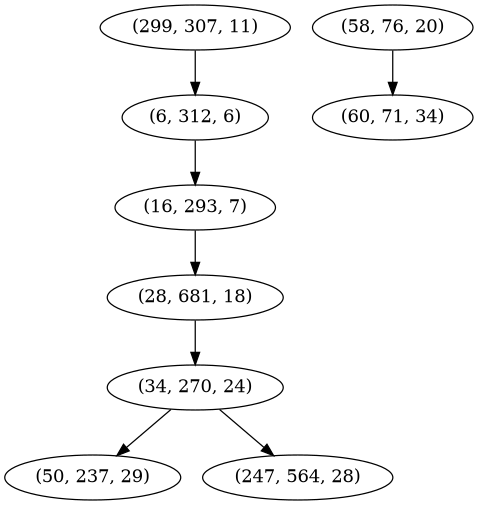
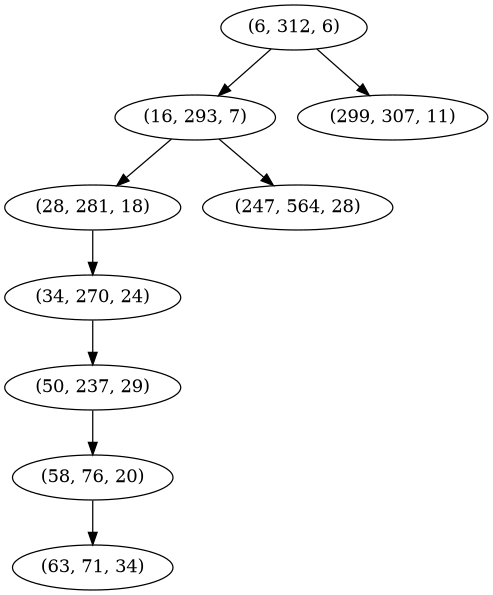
(195, 66) -> (338, 68)
(393, 118) -> (93, 568)
(195, 298) -> (93, 208)
none -> (93, 426)
(242, 428) -> (241, 158)
